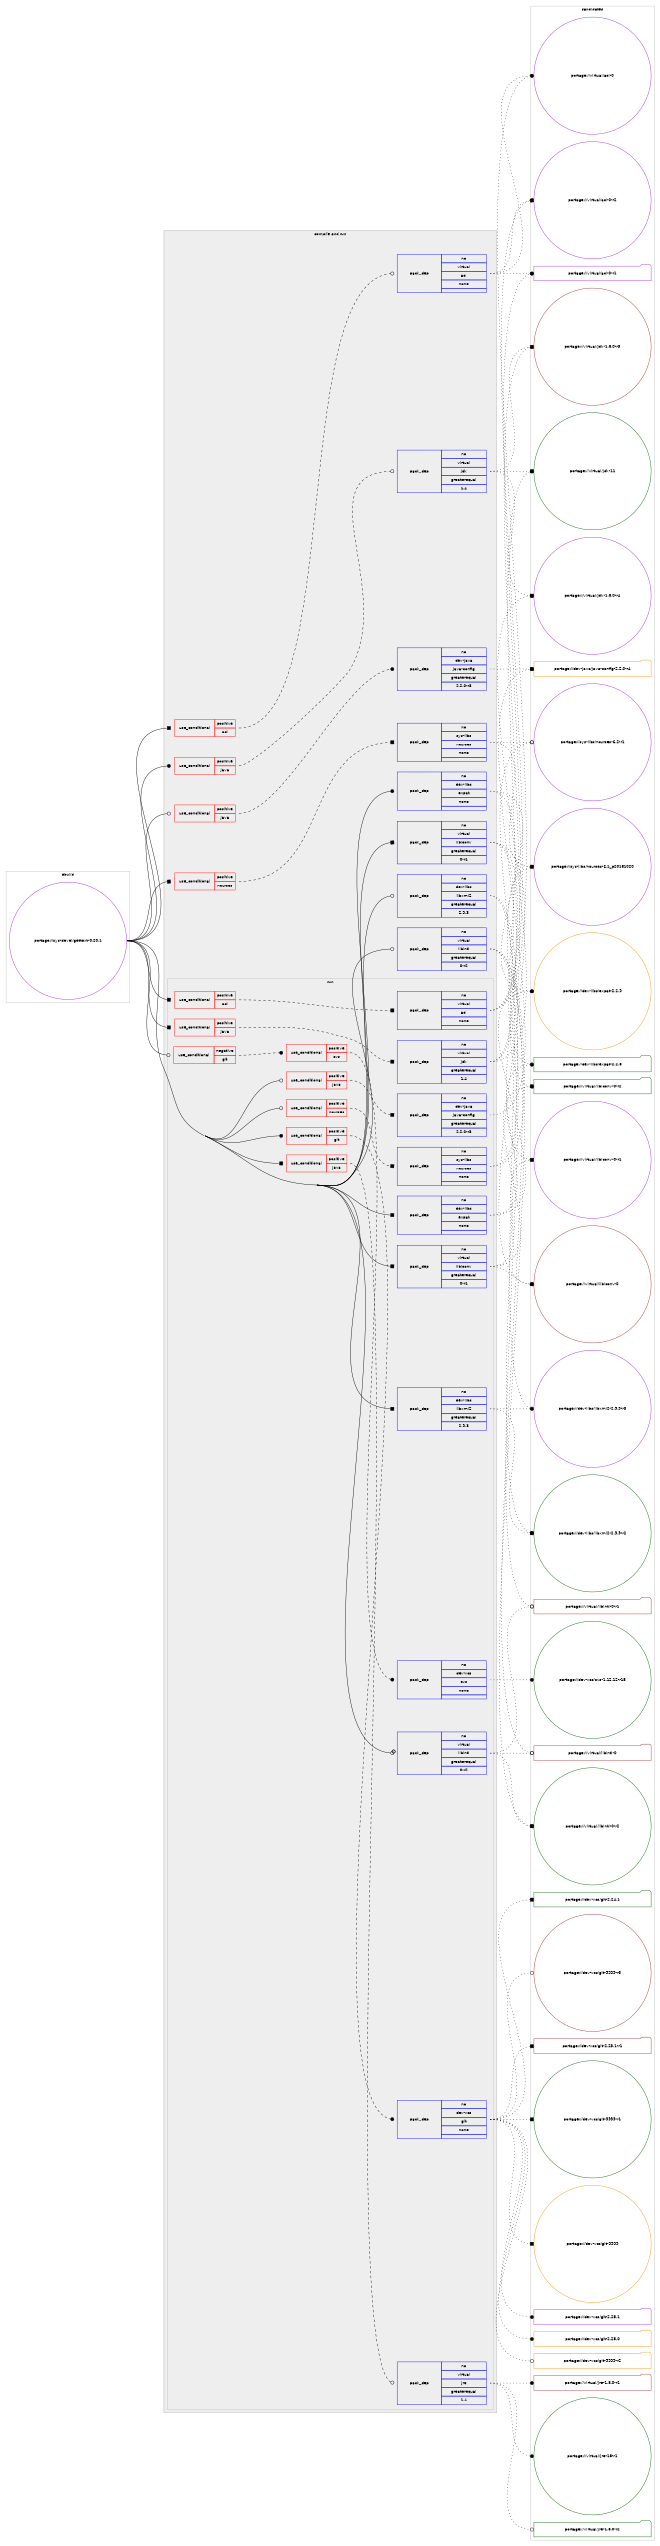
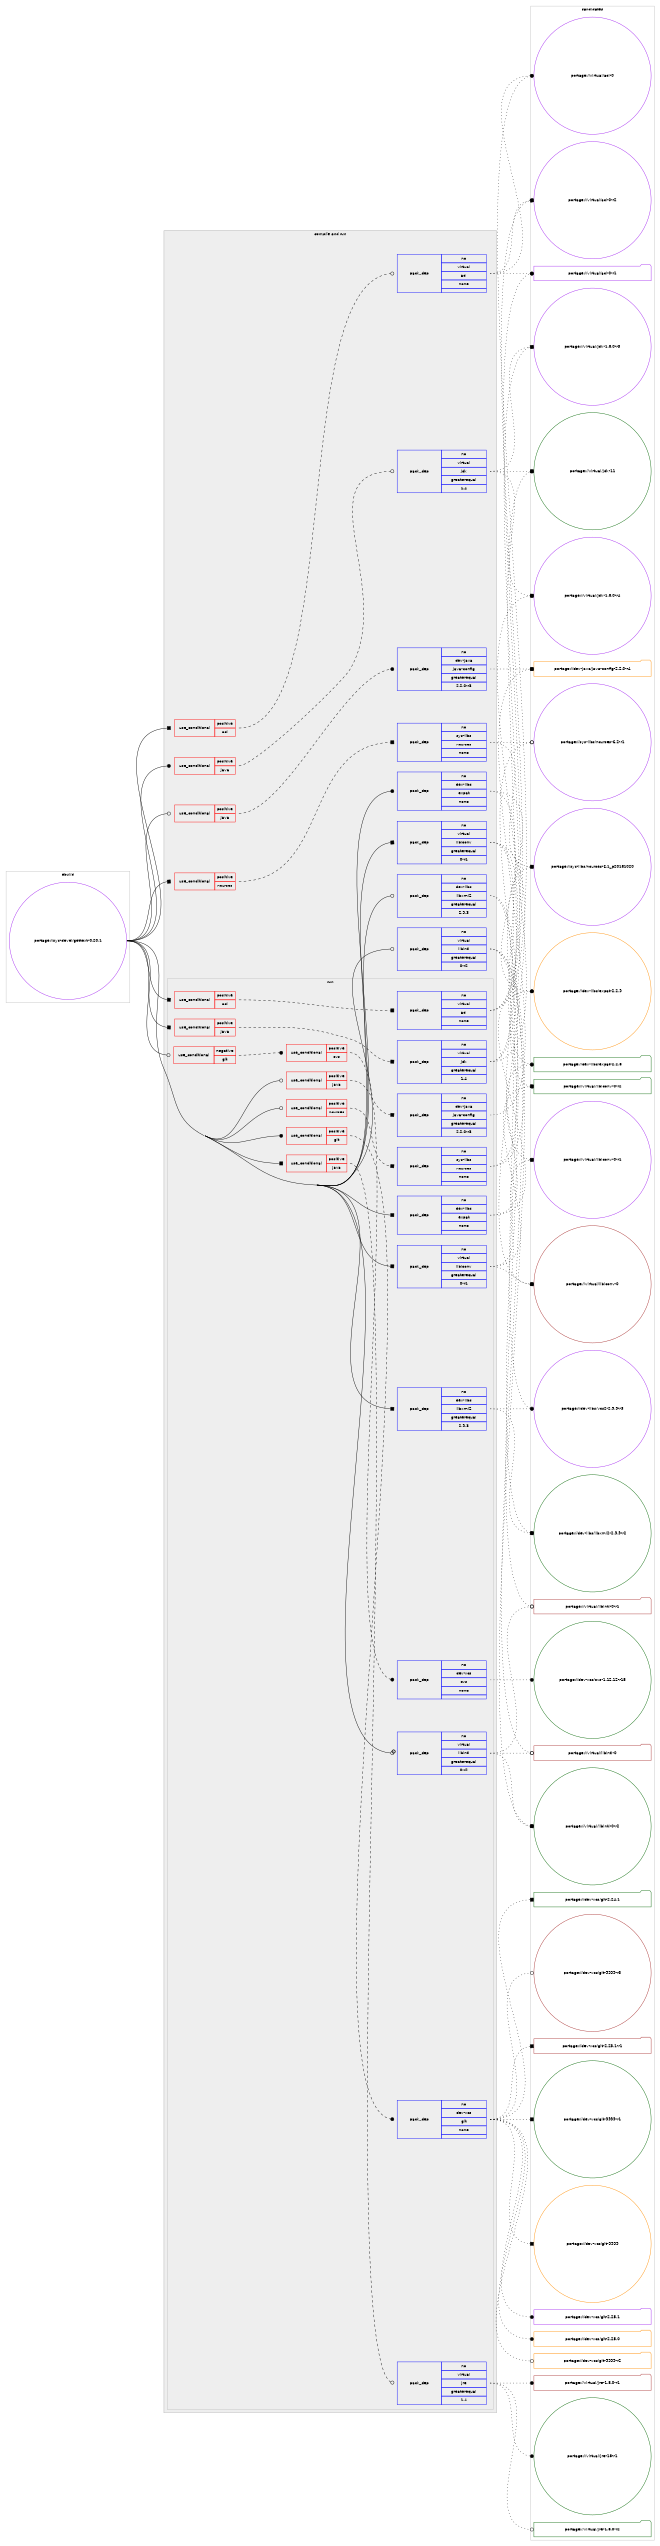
(593, 347) -> (593, 347)
(593, 1409) -> (593, 1409)
